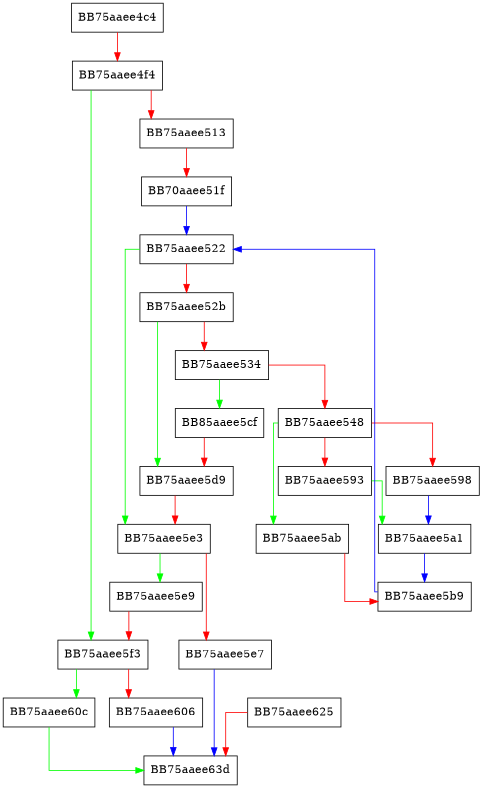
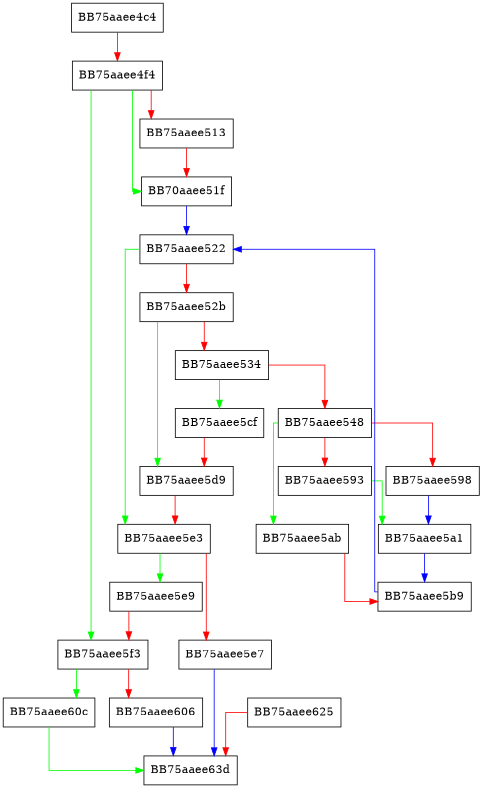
none -> (133, 141)
(220, 423) -> (220, 423)
